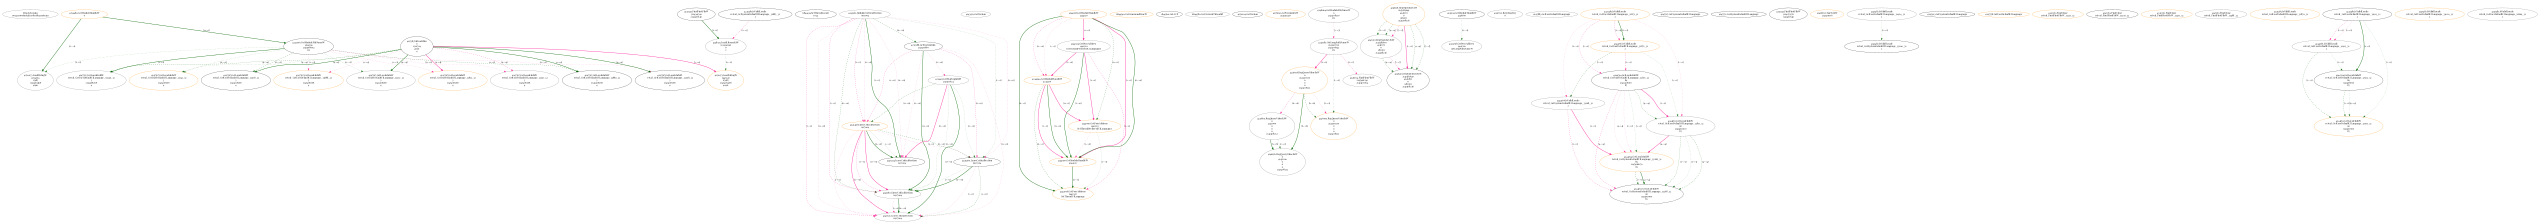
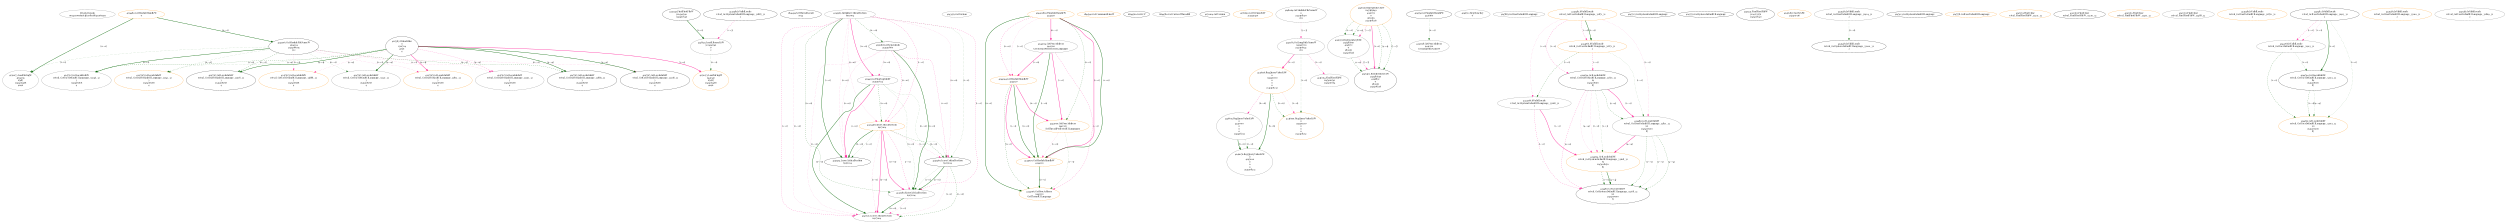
none -> (857, 49)
